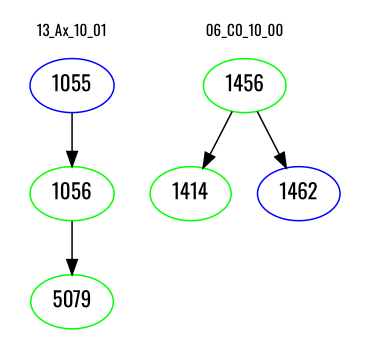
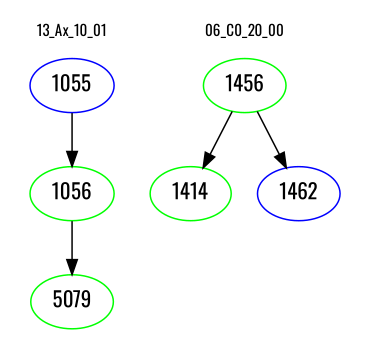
(245, 32) -> (245, 32)
